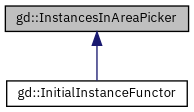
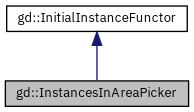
(97, 63) -> (97, 63)
